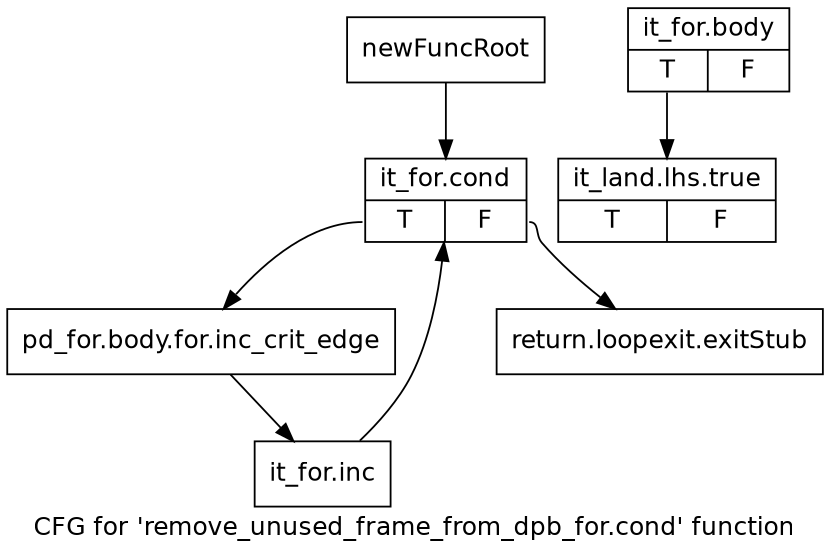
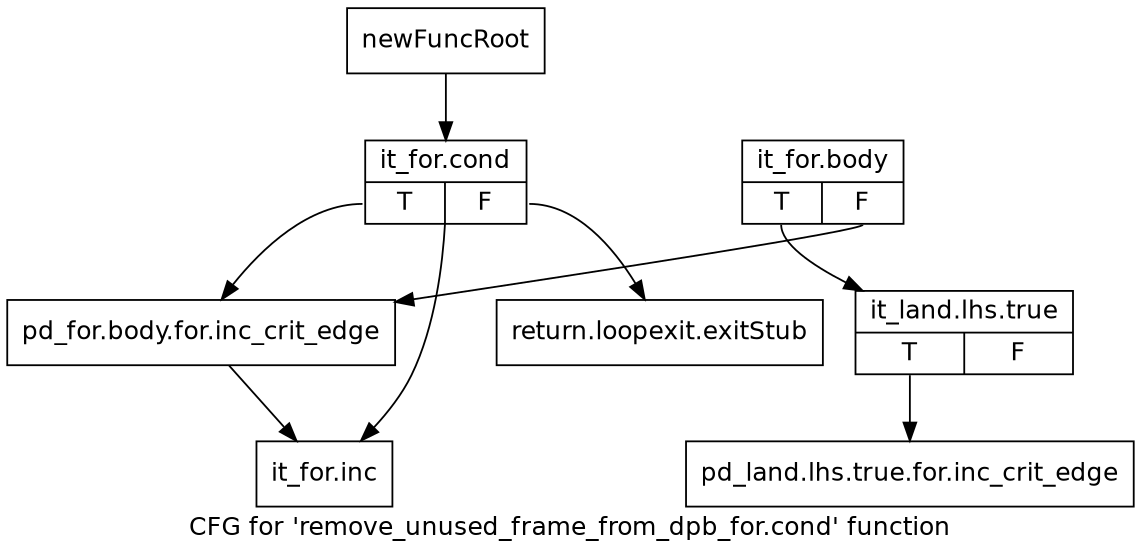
none -> (638, 265)
(419, 359) -> (428, 333)
none -> (910, 474)
